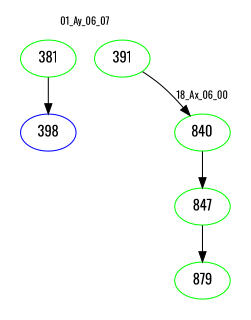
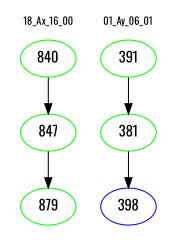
(85, 22) -> (128, 22)
(173, 96) -> (128, 91)
(202, 96) -> (48, 22)
